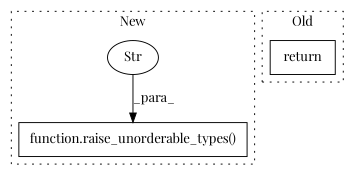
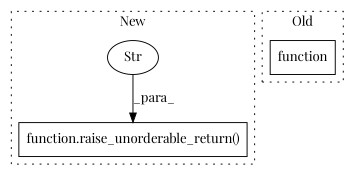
(303, 58) -> (303, 58)
(133, 140) -> (133, 140)
